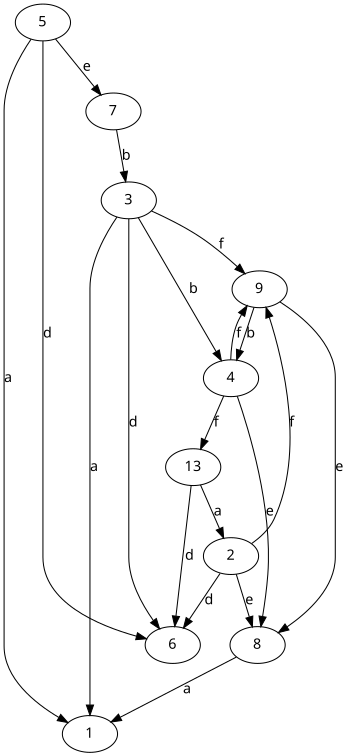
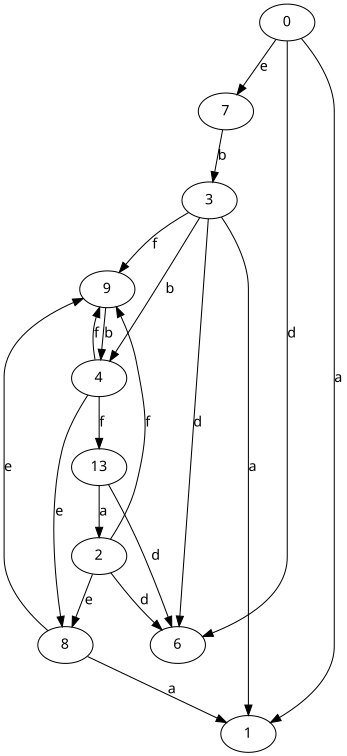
(43, 22) -> (287, 22)
(335, 463) -> (4, 458)
